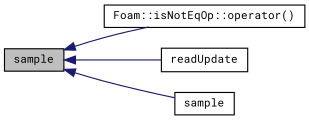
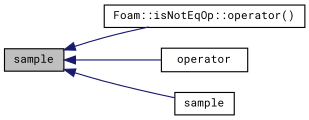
(205, 60) -> (205, 60)
